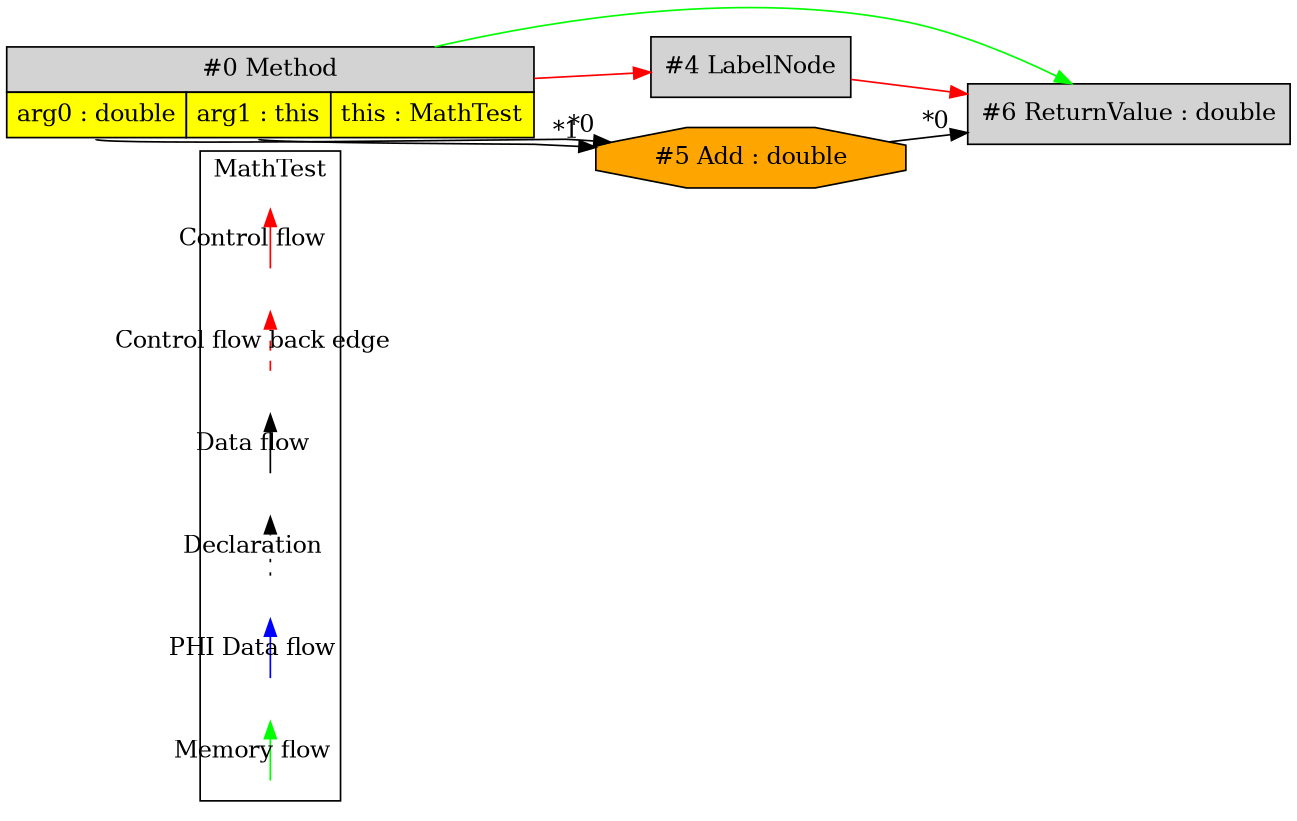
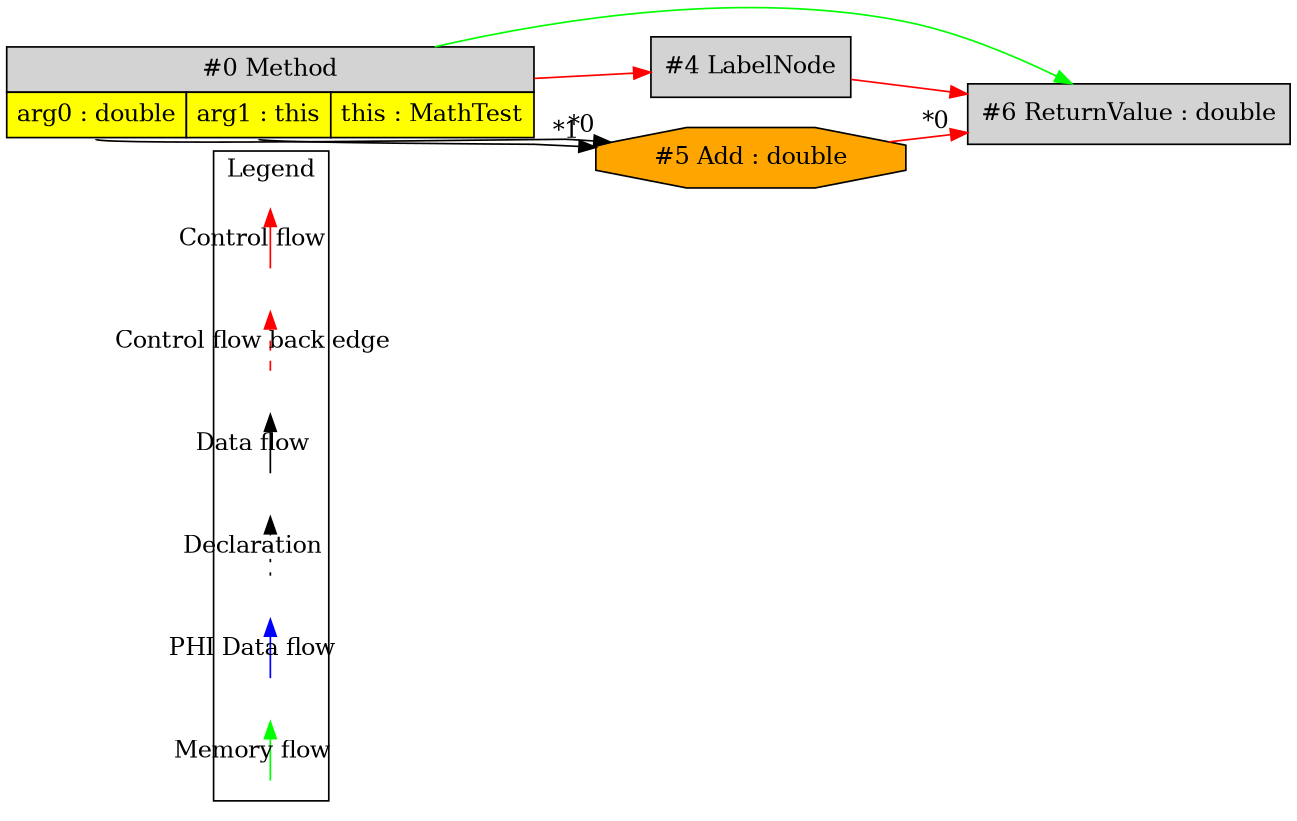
(920, 138) -> (920, 138)
(270, 170) -> (271, 170)
